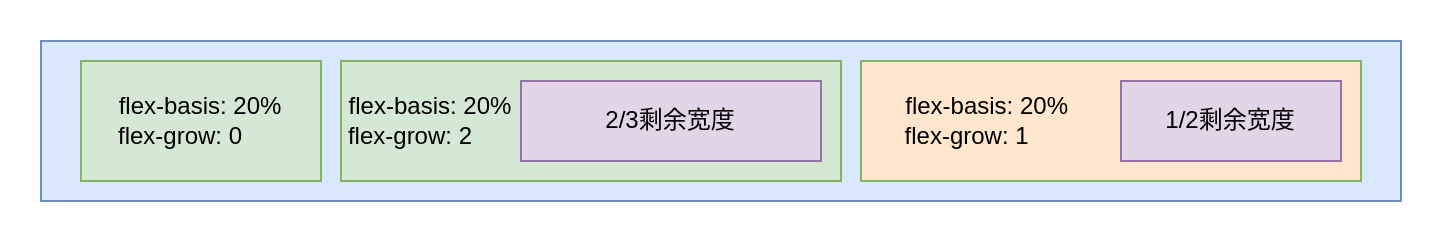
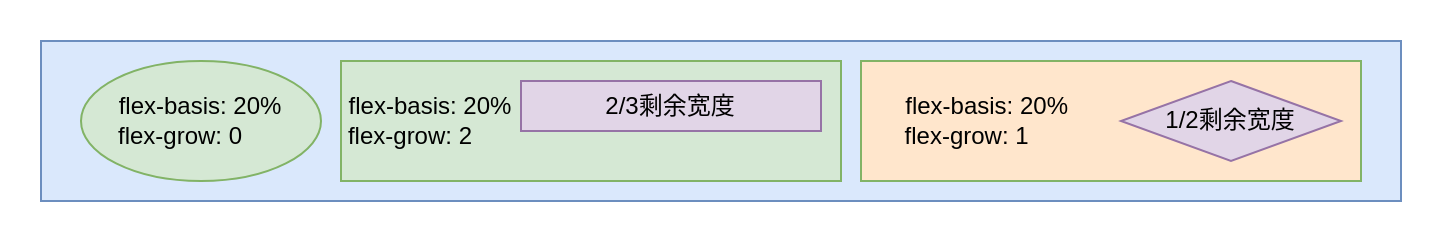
(201, 121) -> (201, 121)
(671, 121) -> (671, 106)
(1231, 121) -> (1231, 121)
